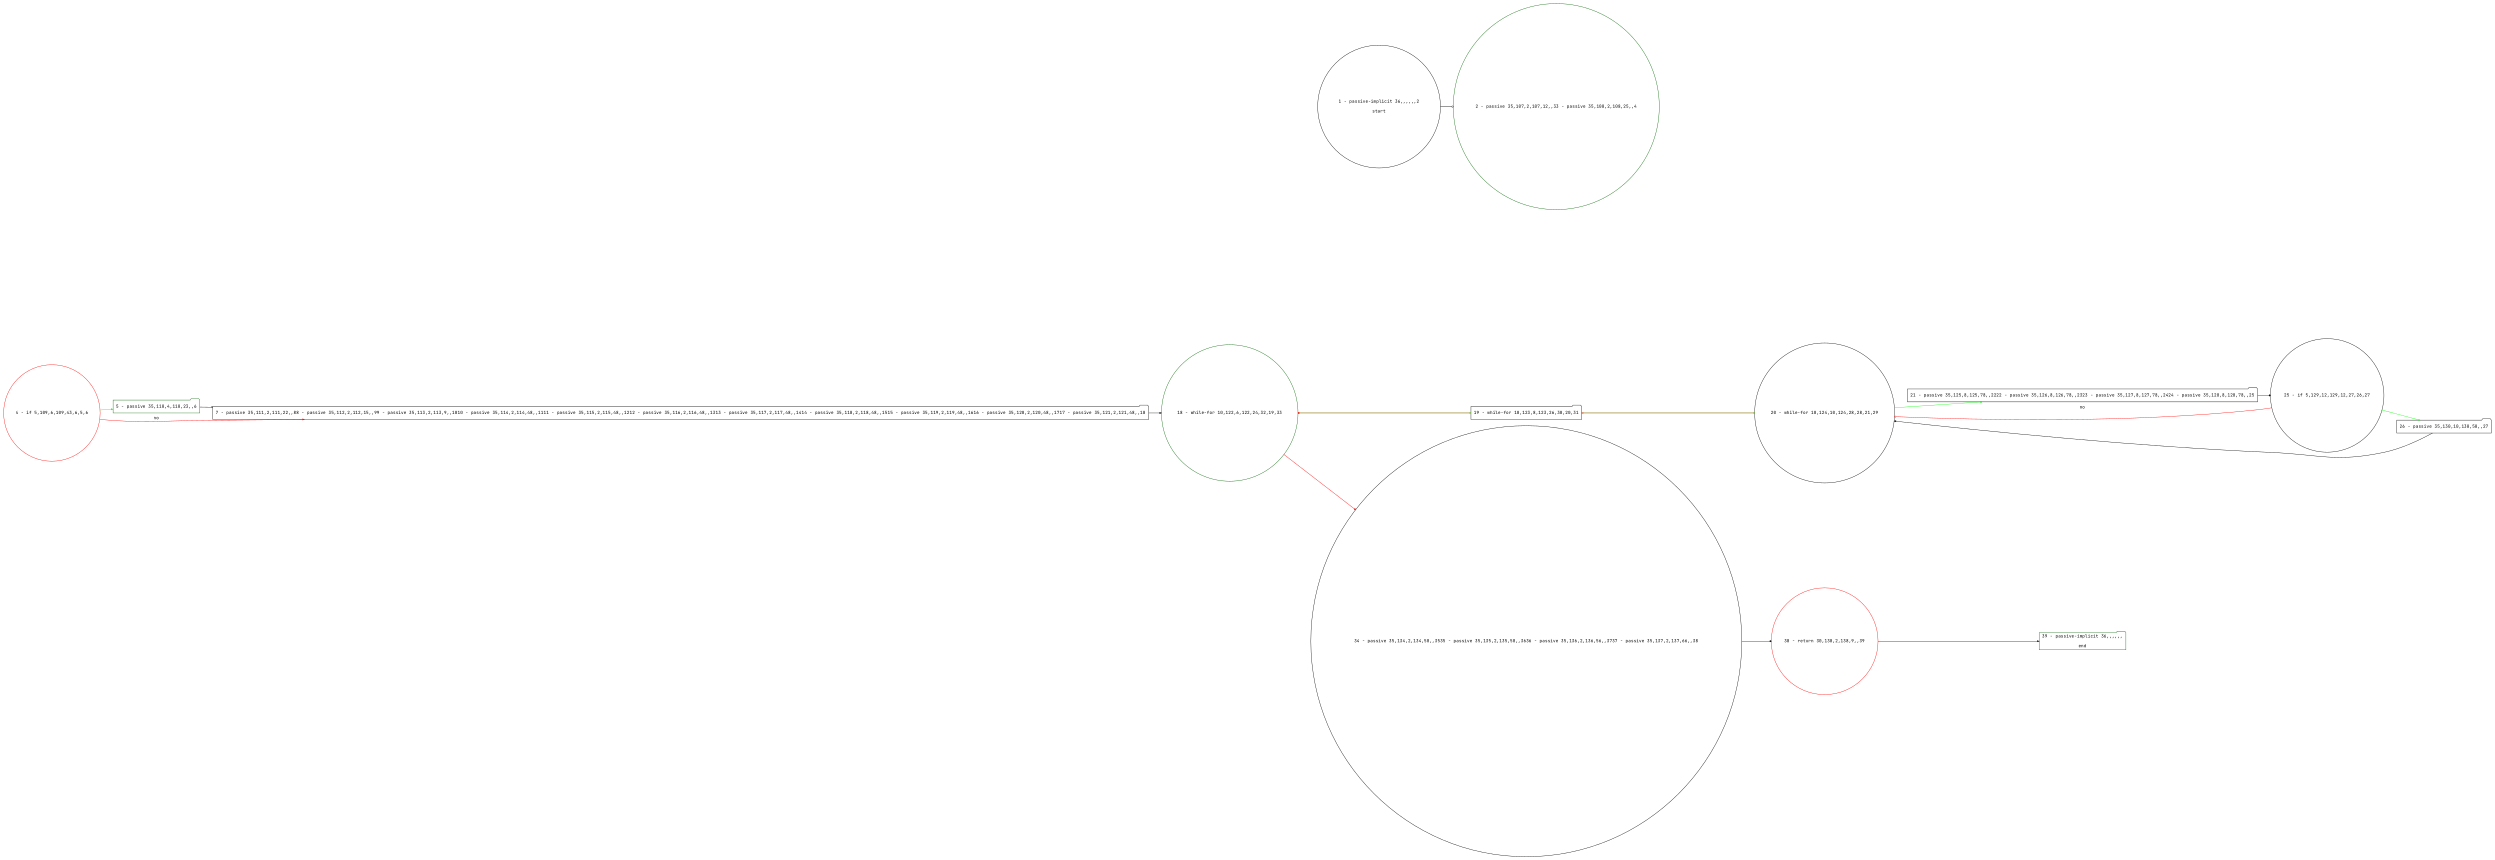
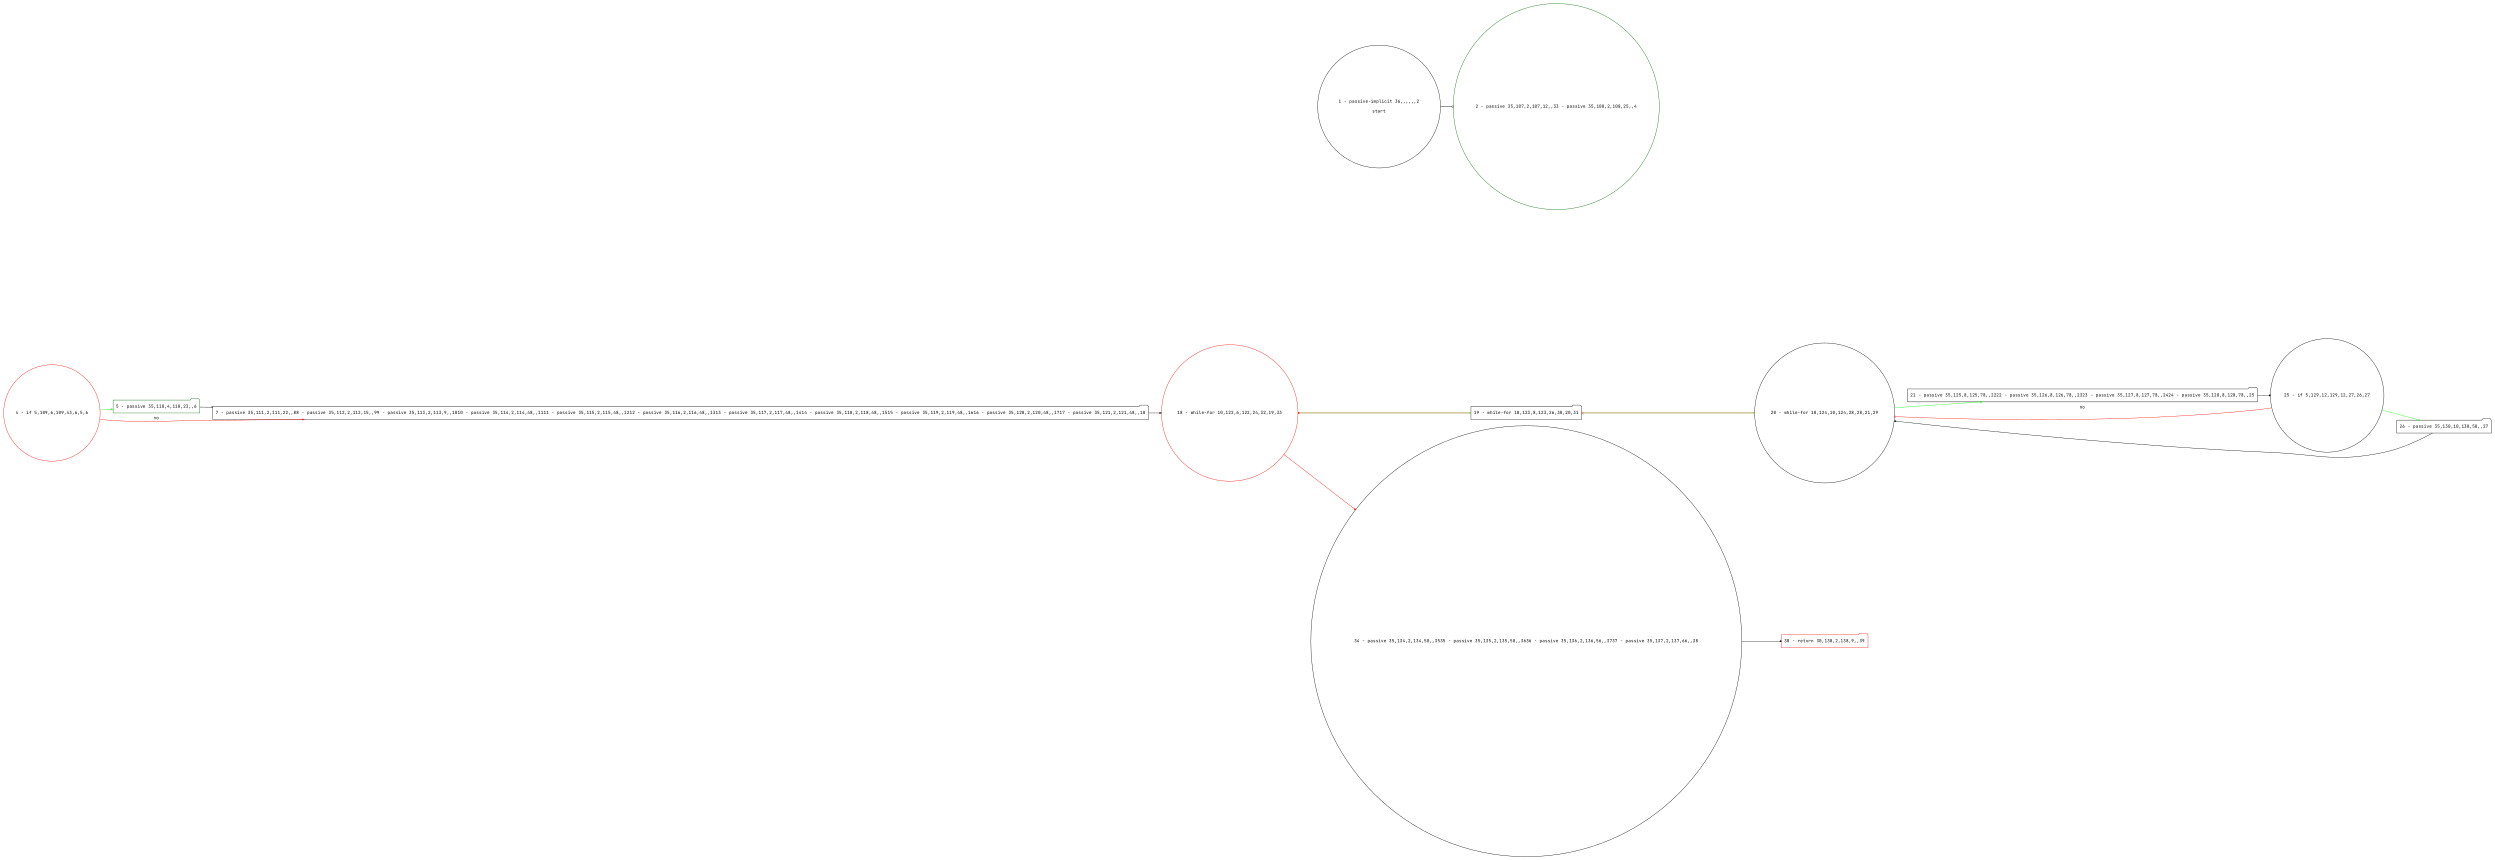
(1230, 413) -> (1230, 413)
(1825, 641) -> (1825, 641)
(2083, 641) -> none
